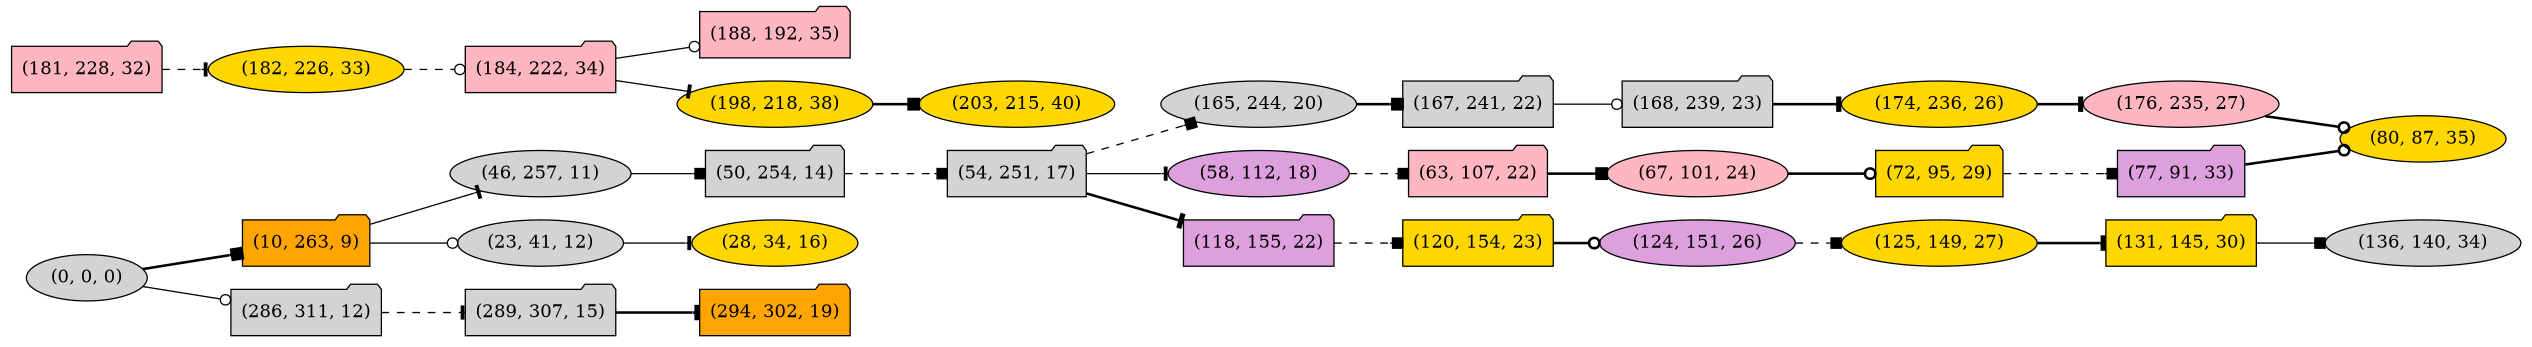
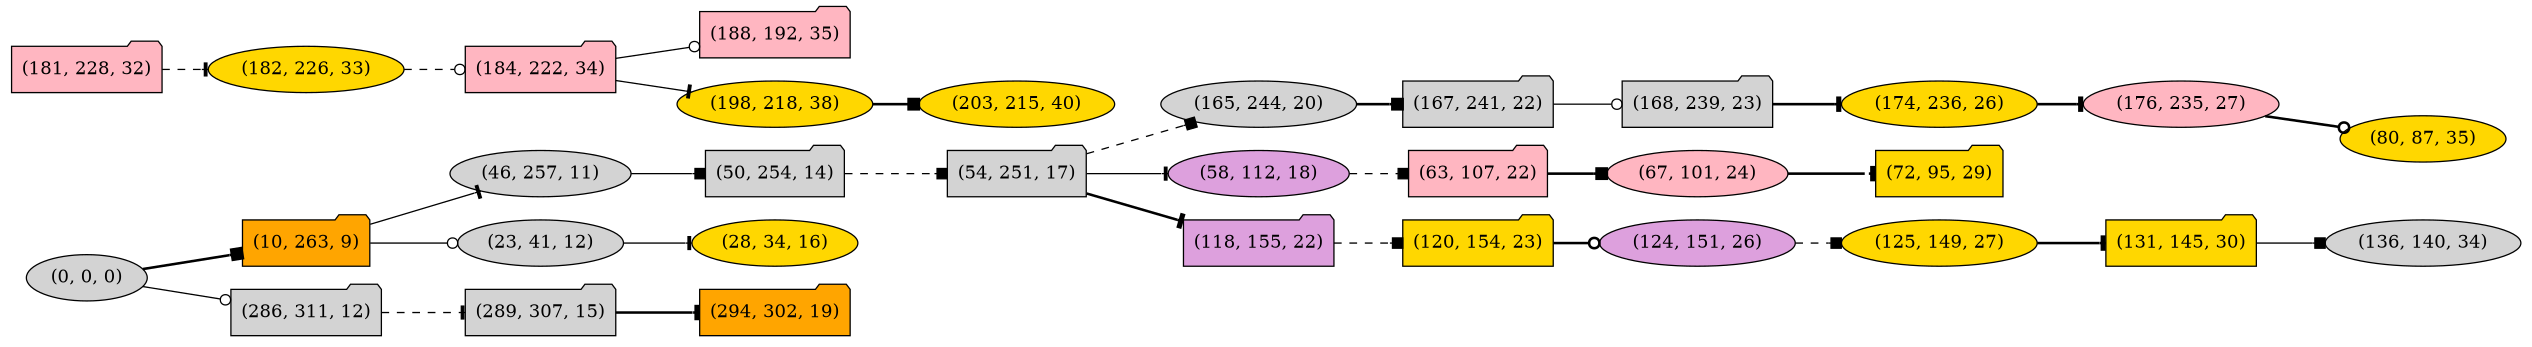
(1826, 174) -> (1826, 174)
(2181, 174) -> none
